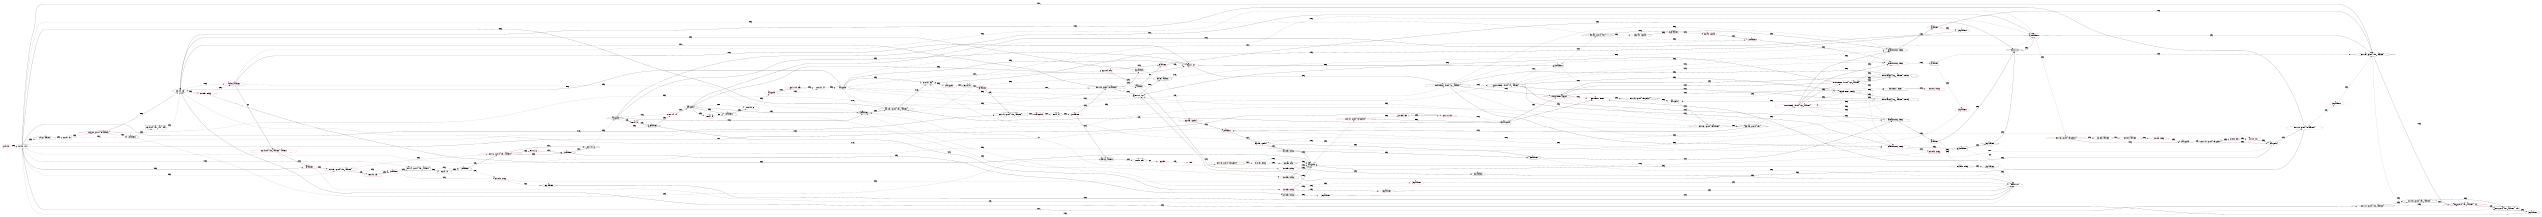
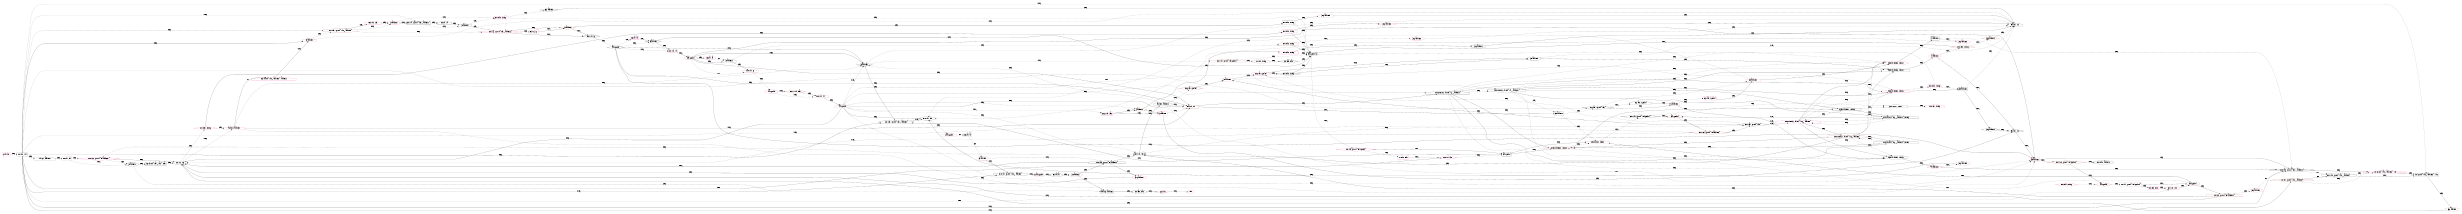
(2130, 138) -> none
